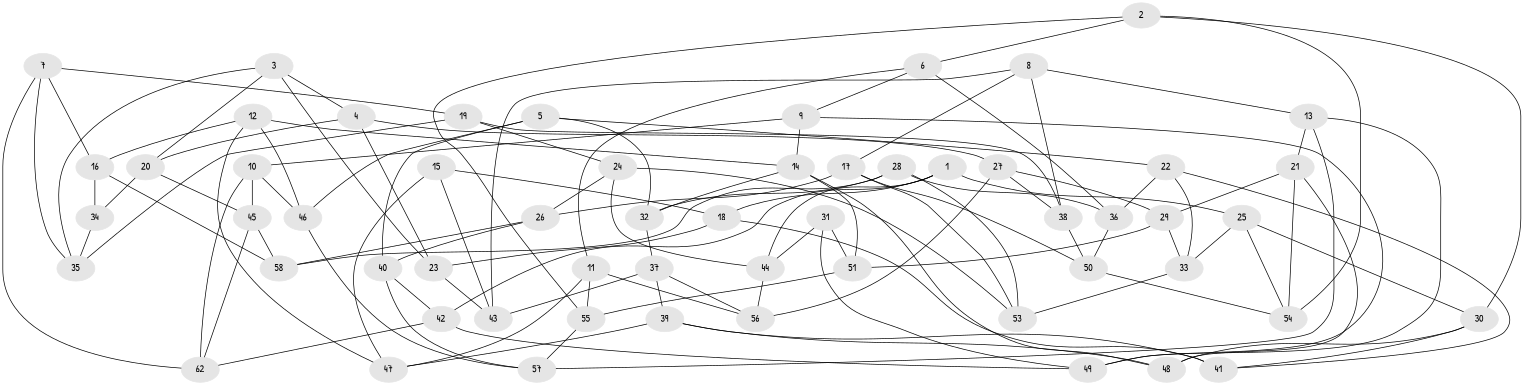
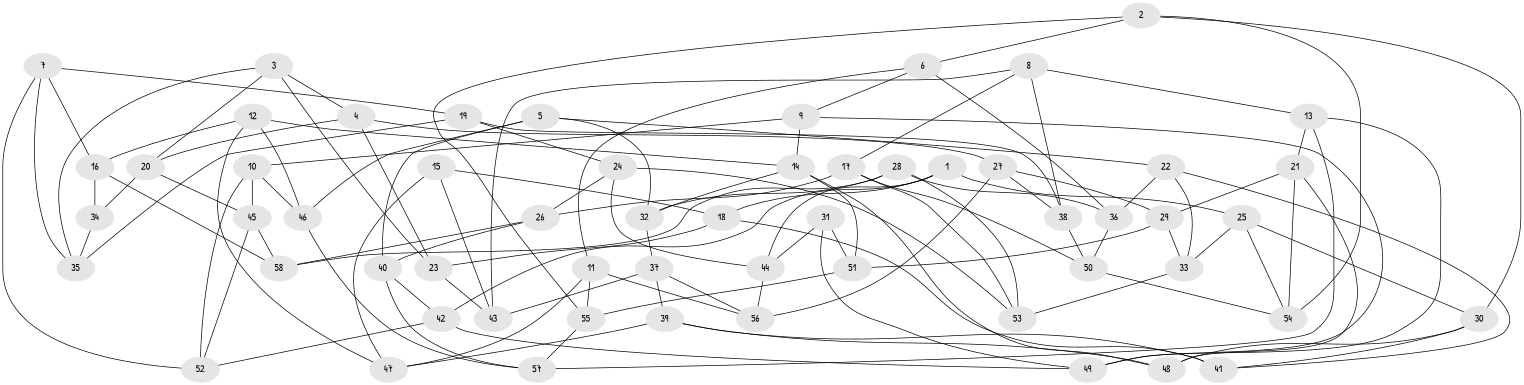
(200, 370) -> (200, 370)
